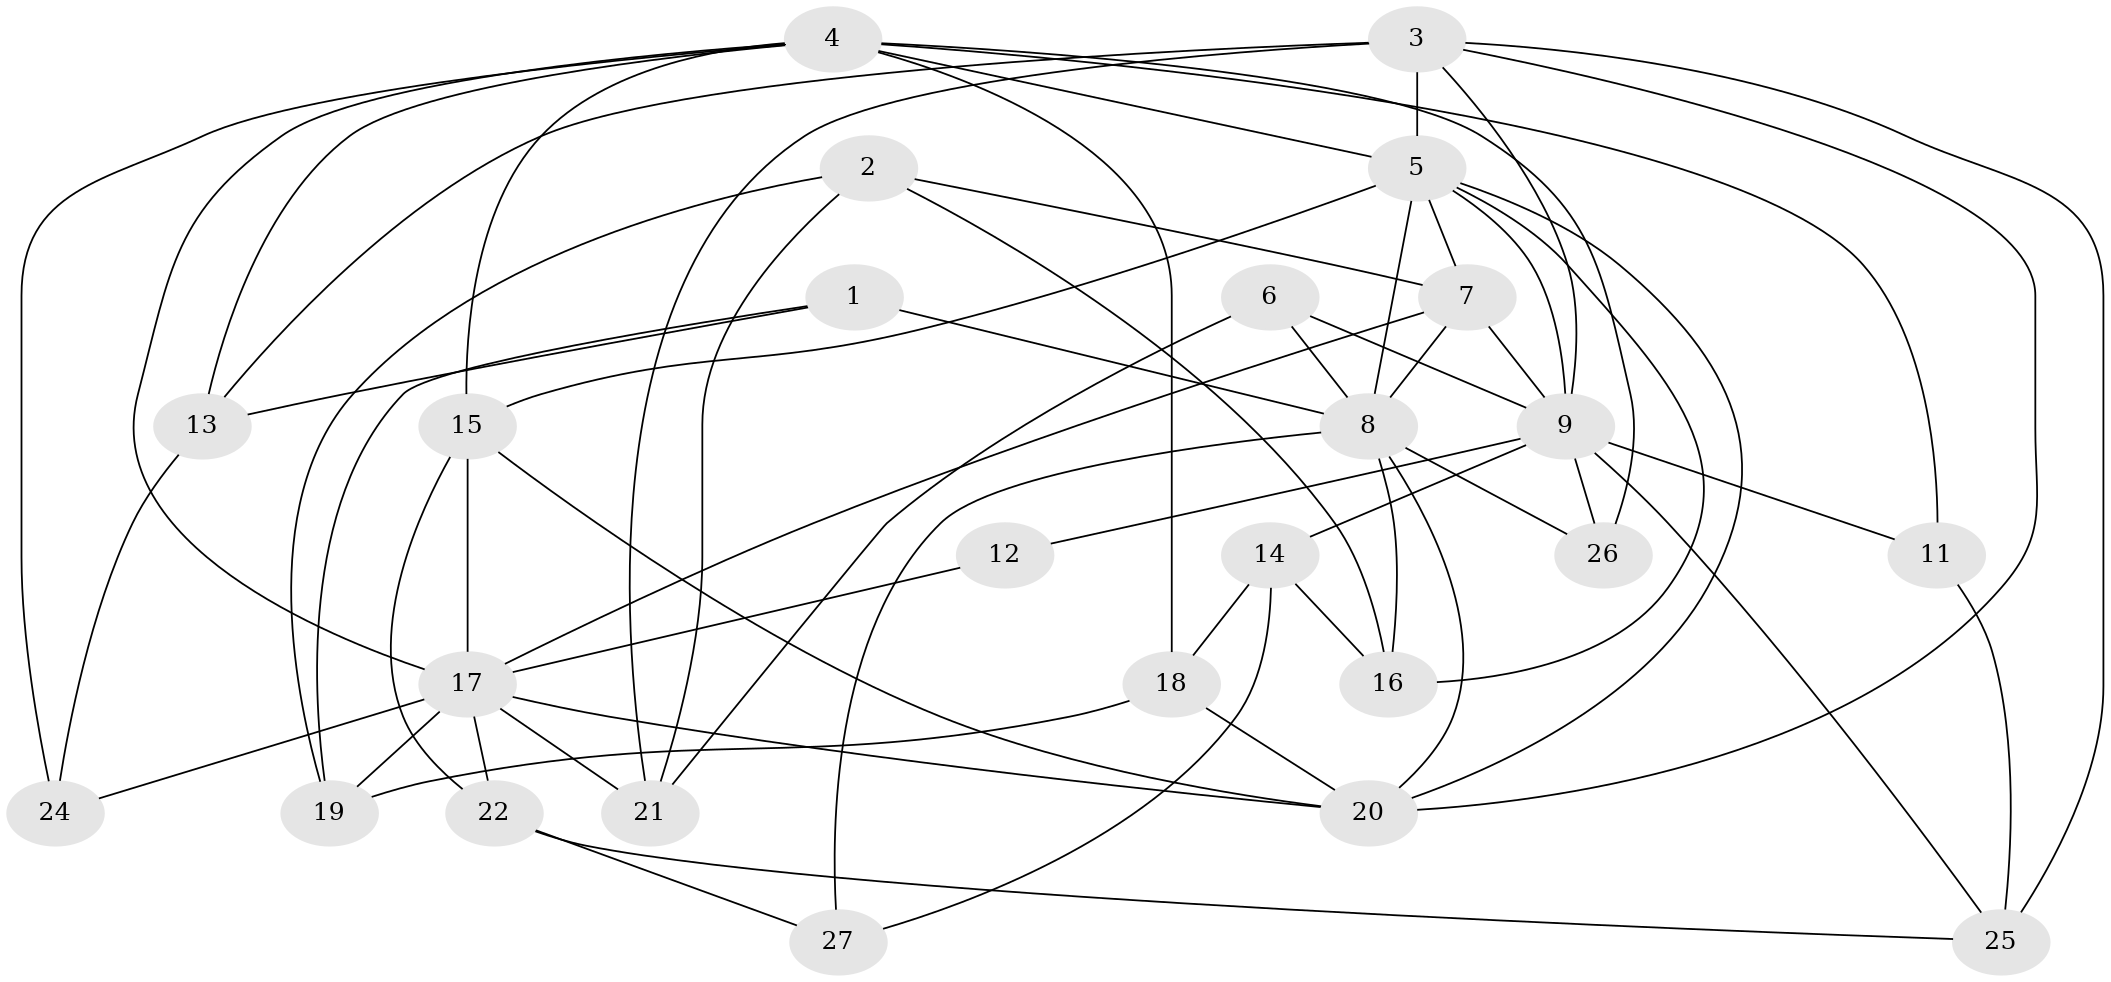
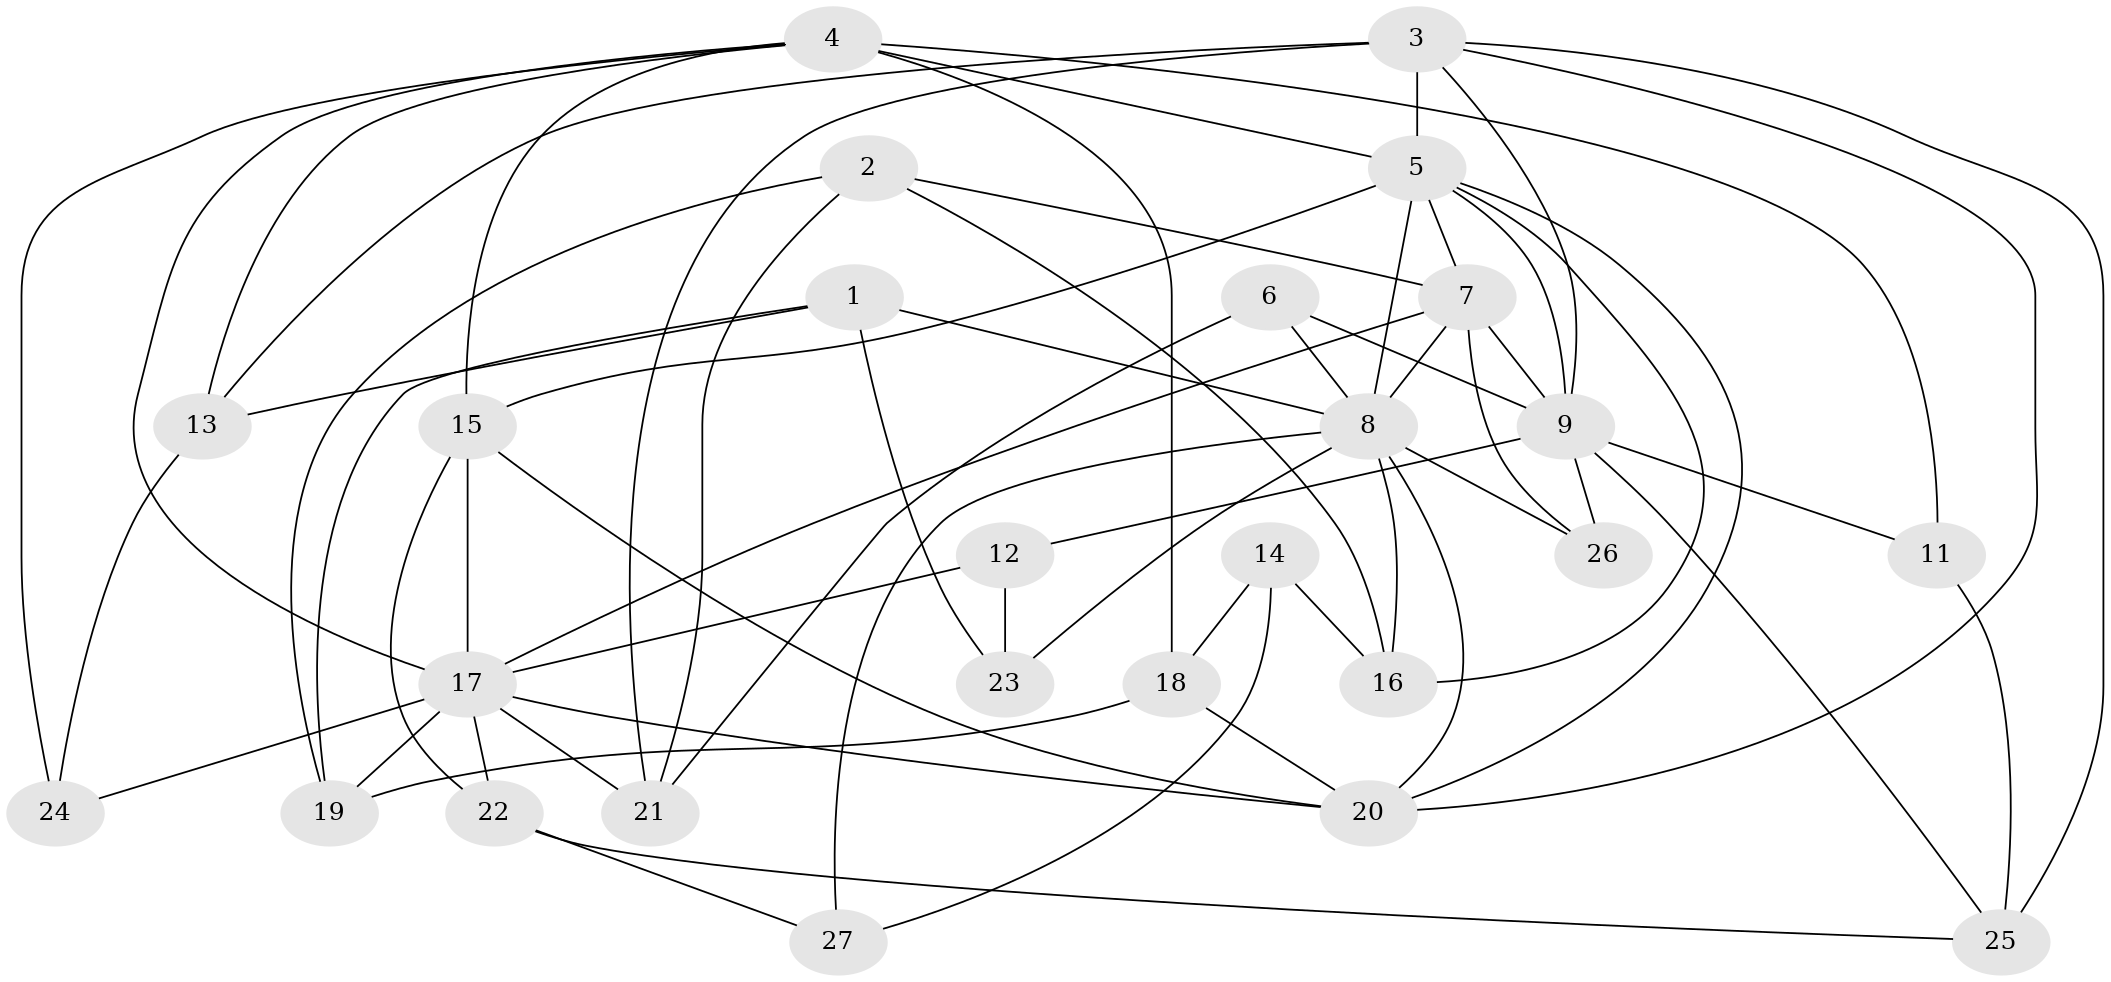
(1477, 134) -> (1490, 433)
(1423, 489) -> none
none -> (1005, 684)
